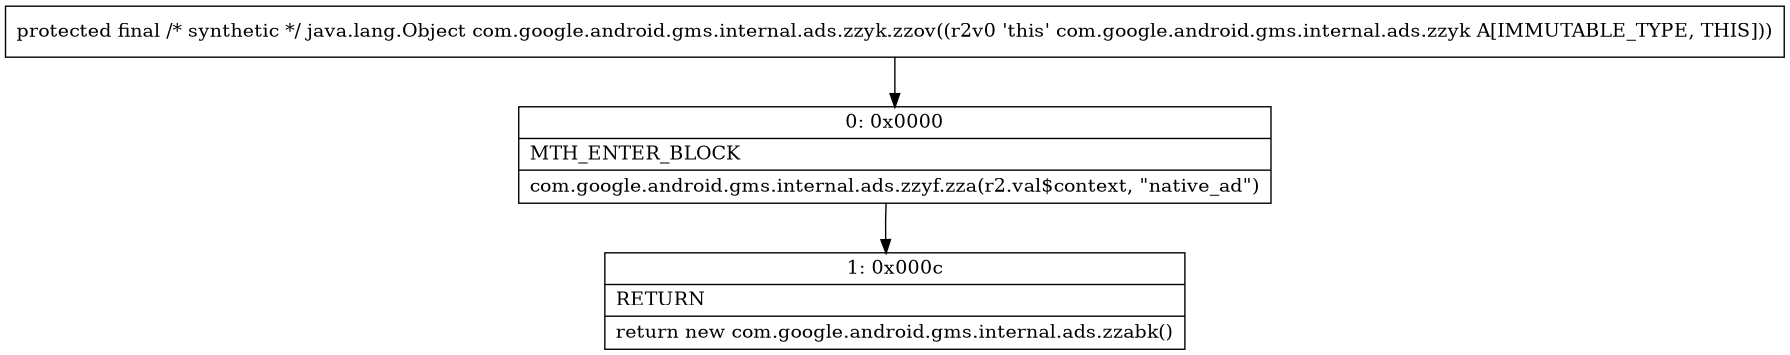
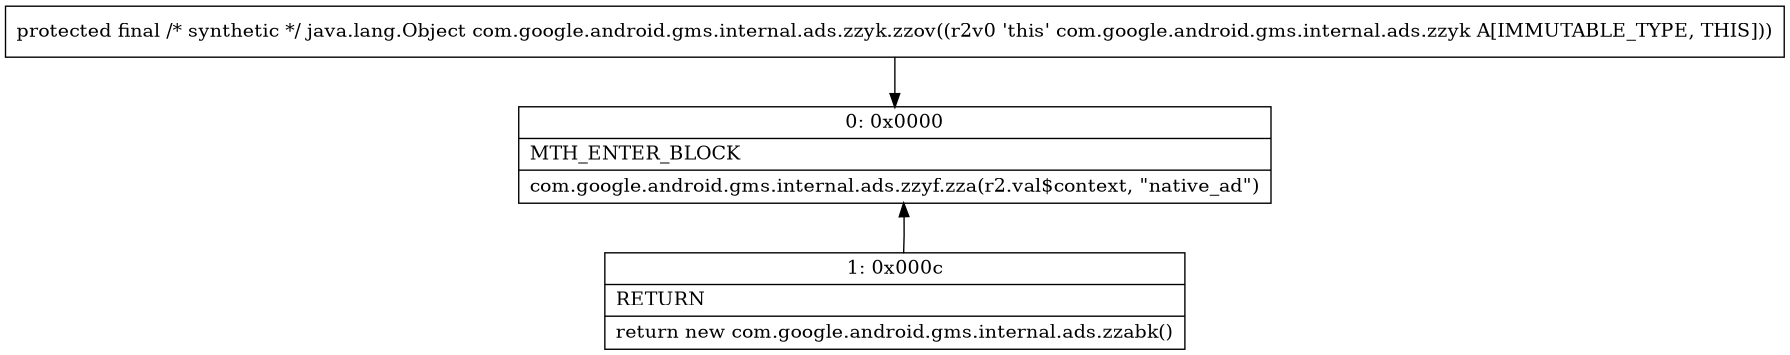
(886, 221) -> (904, 235)
